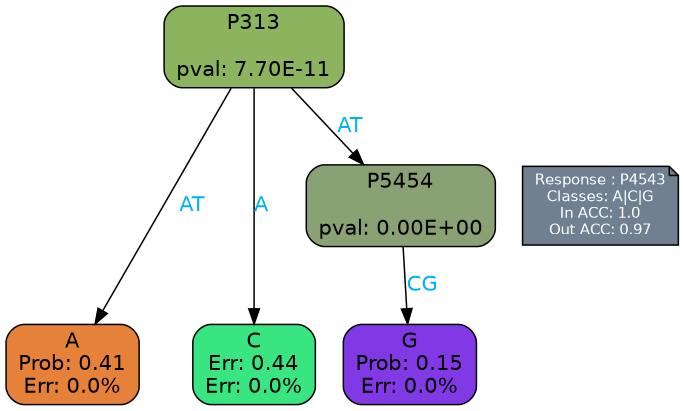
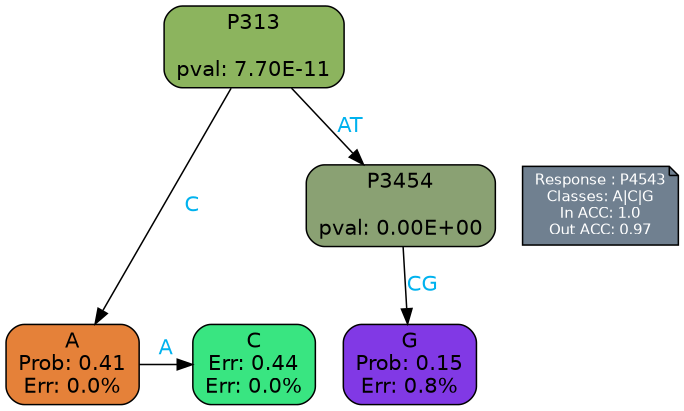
(254, 198) -> (158, 365)
(192, 206) -> (192, 206)
(401, 206) -> (401, 206)
(410, 365) -> (410, 365)
